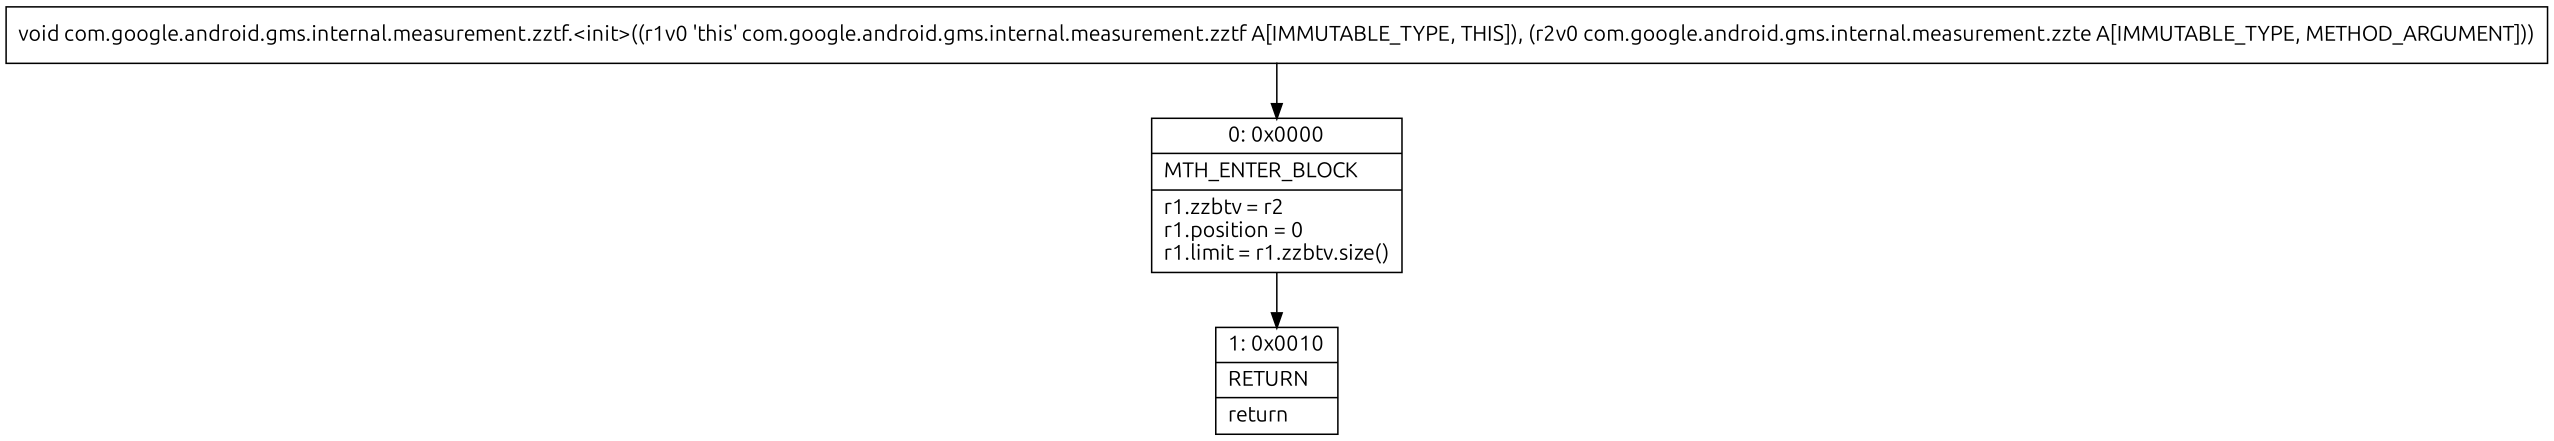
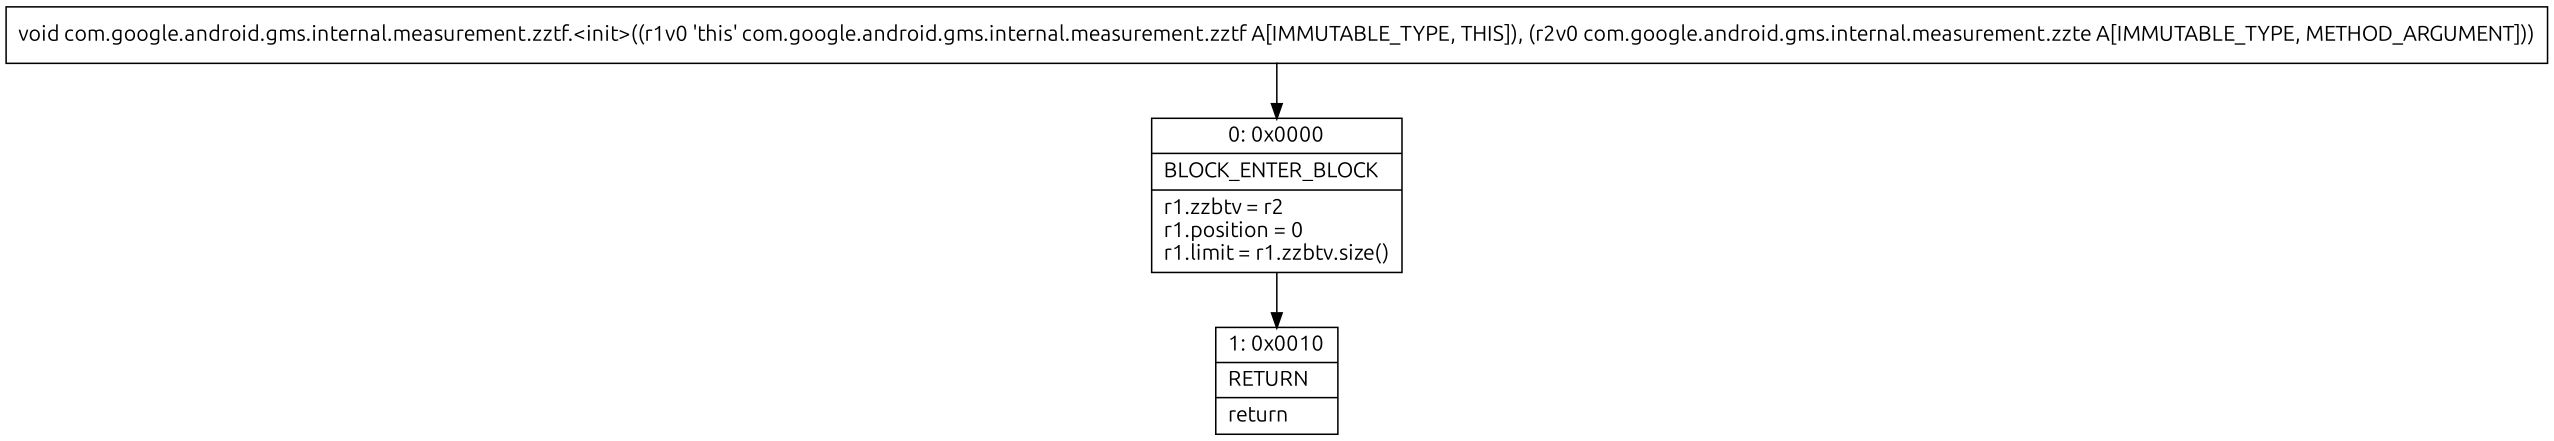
(1261, 171) -> (1271, 171)
